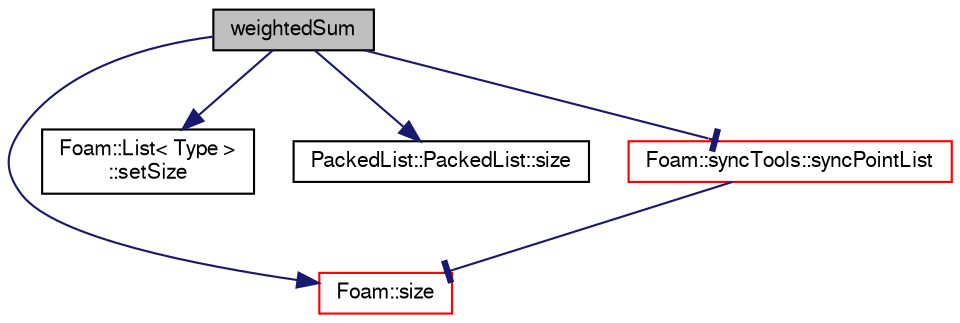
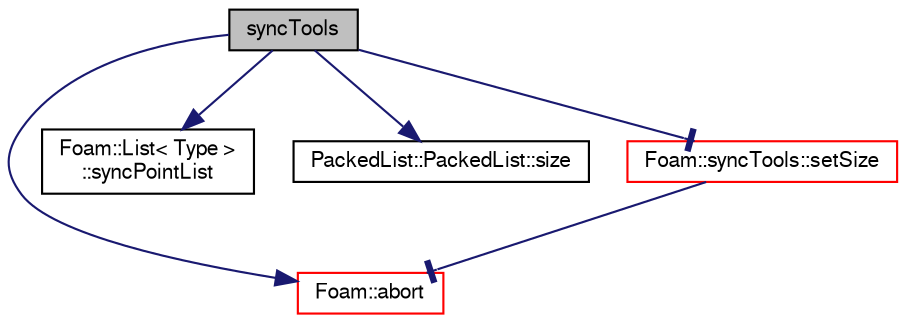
(294, 30) -> (294, 30)
(148, 162) -> (148, 162)
(790, 162) -> (762, 162)
(386, 293) -> (371, 293)
